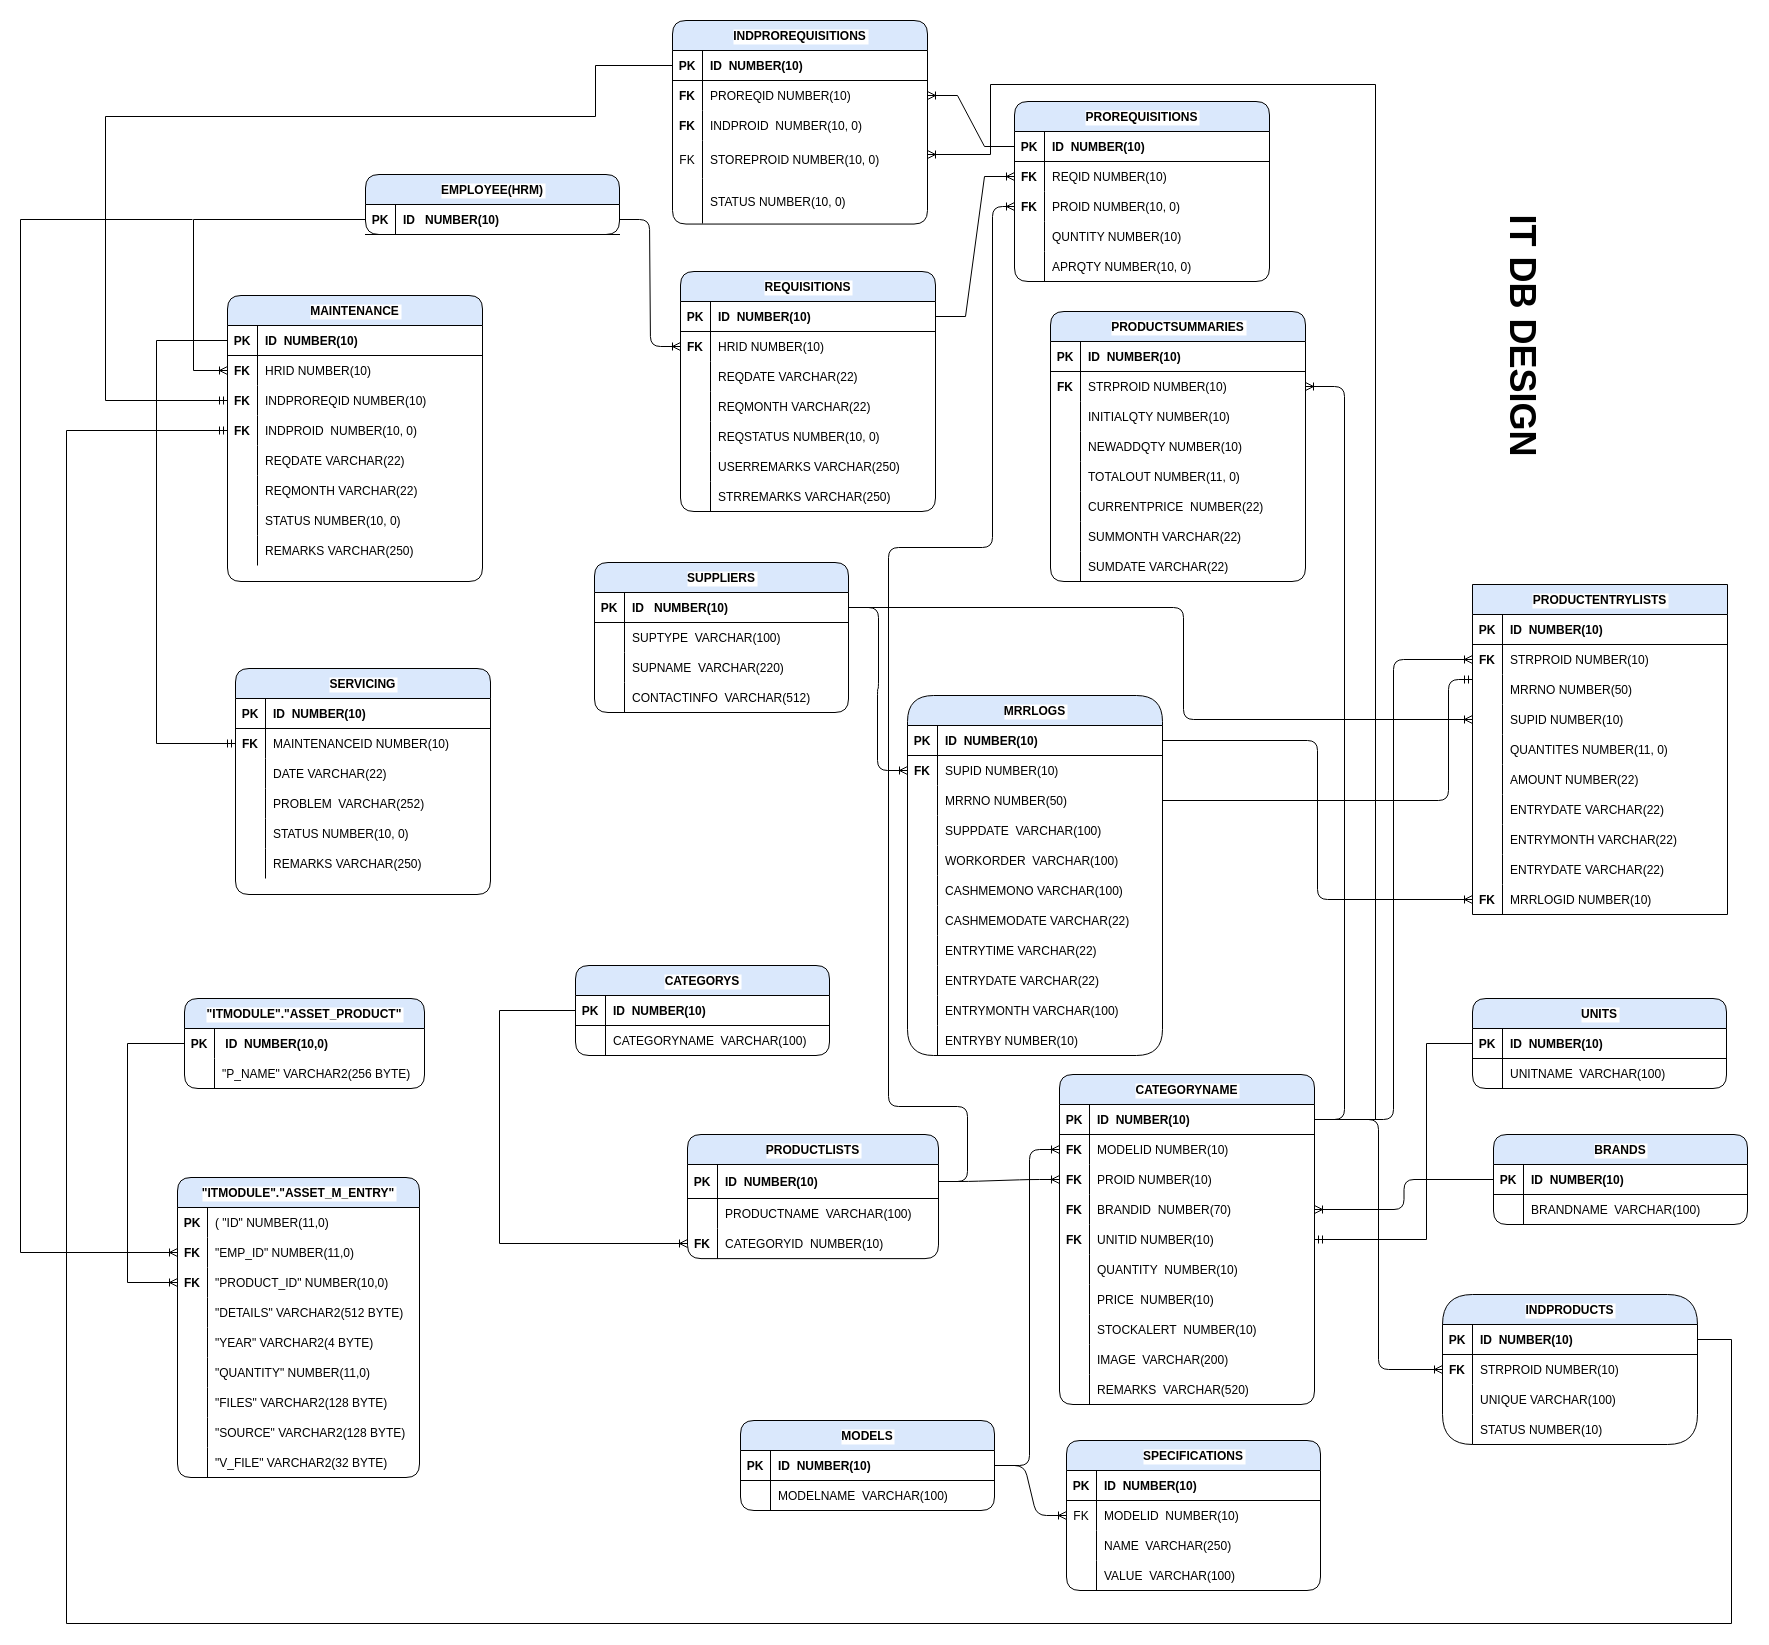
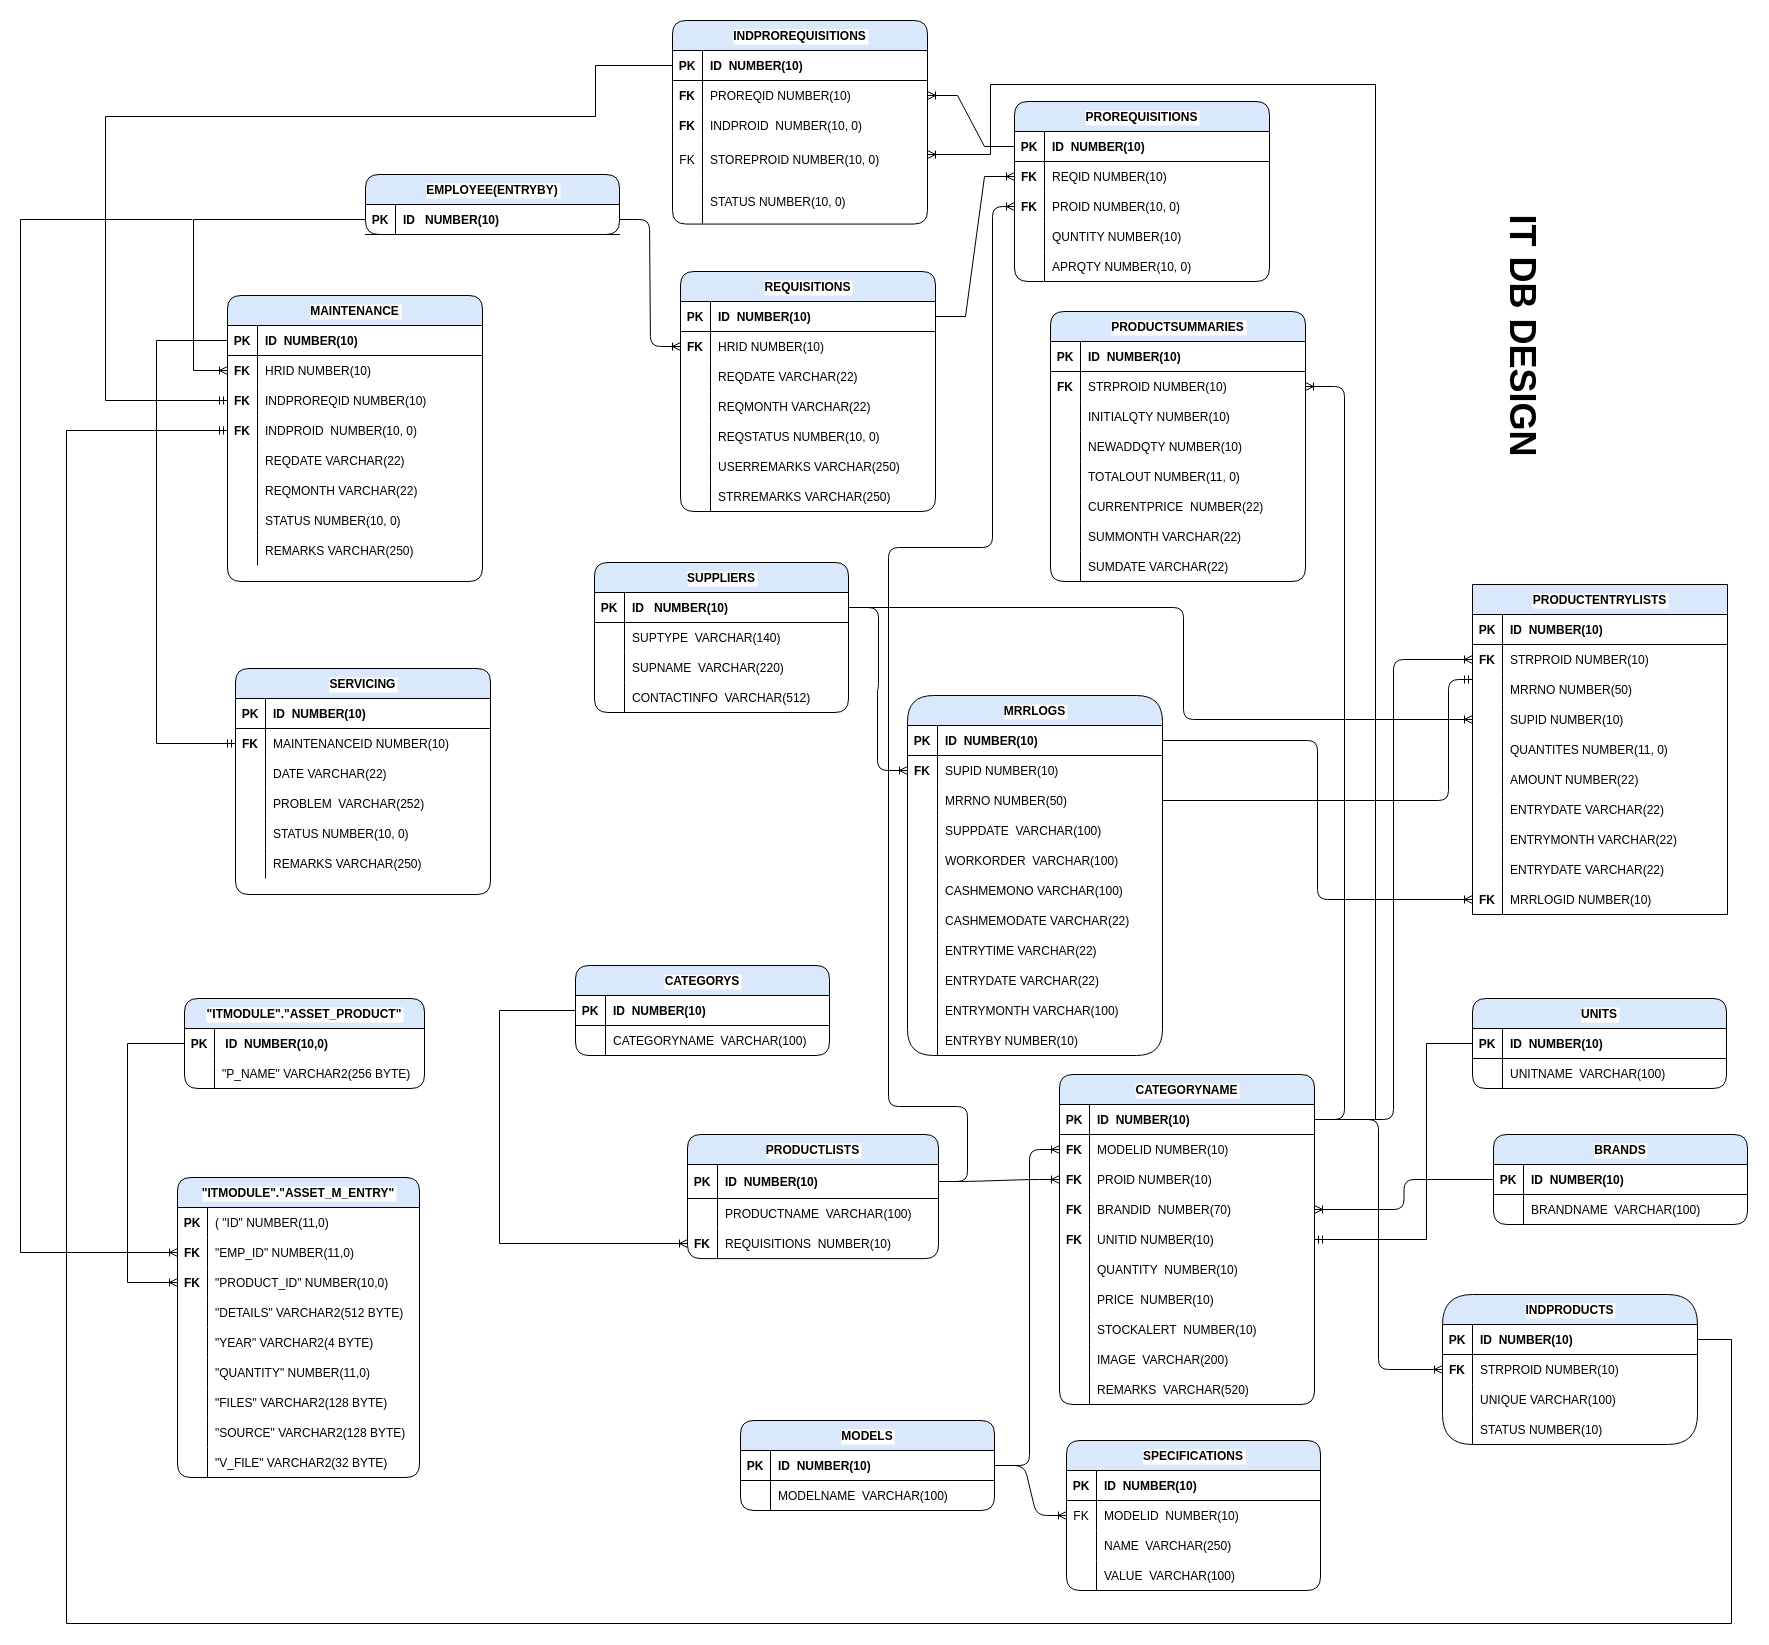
(492, 190) -> (492, 190)
(701, 638) -> (701, 638)
(797, 1244) -> (804, 1244)
